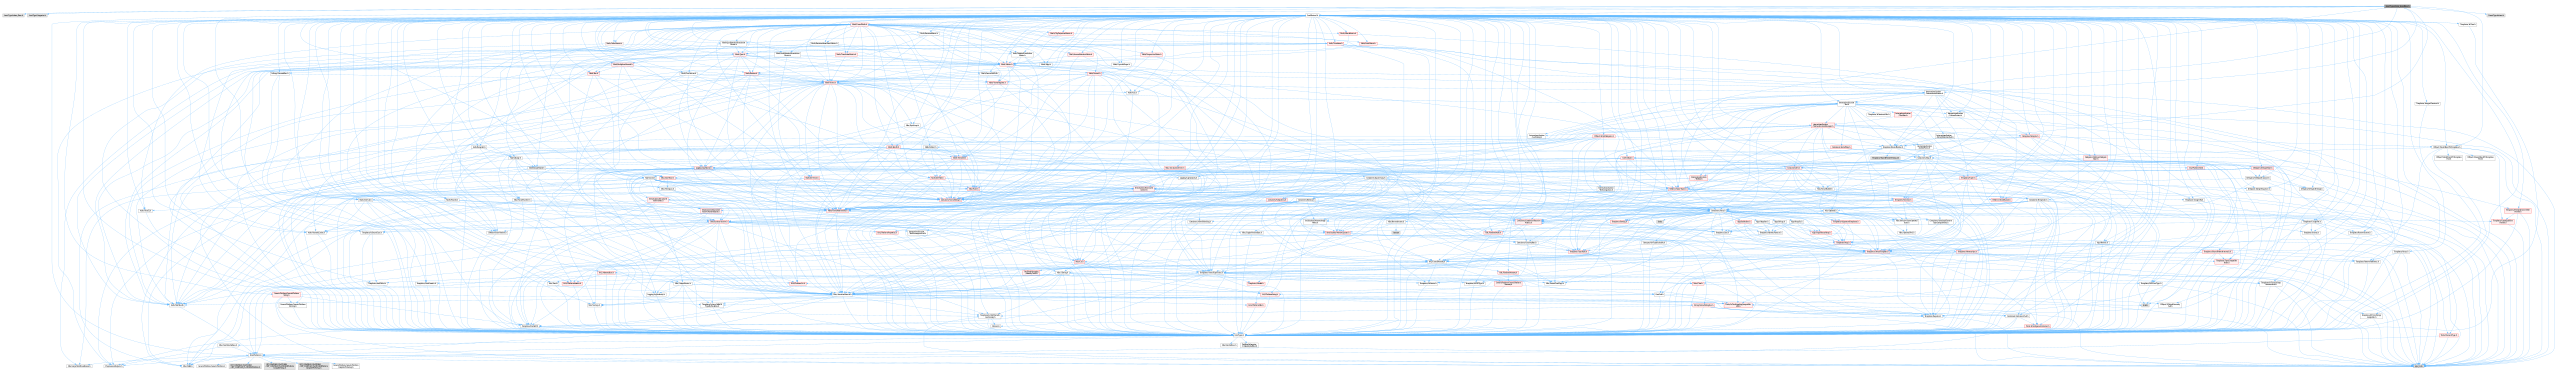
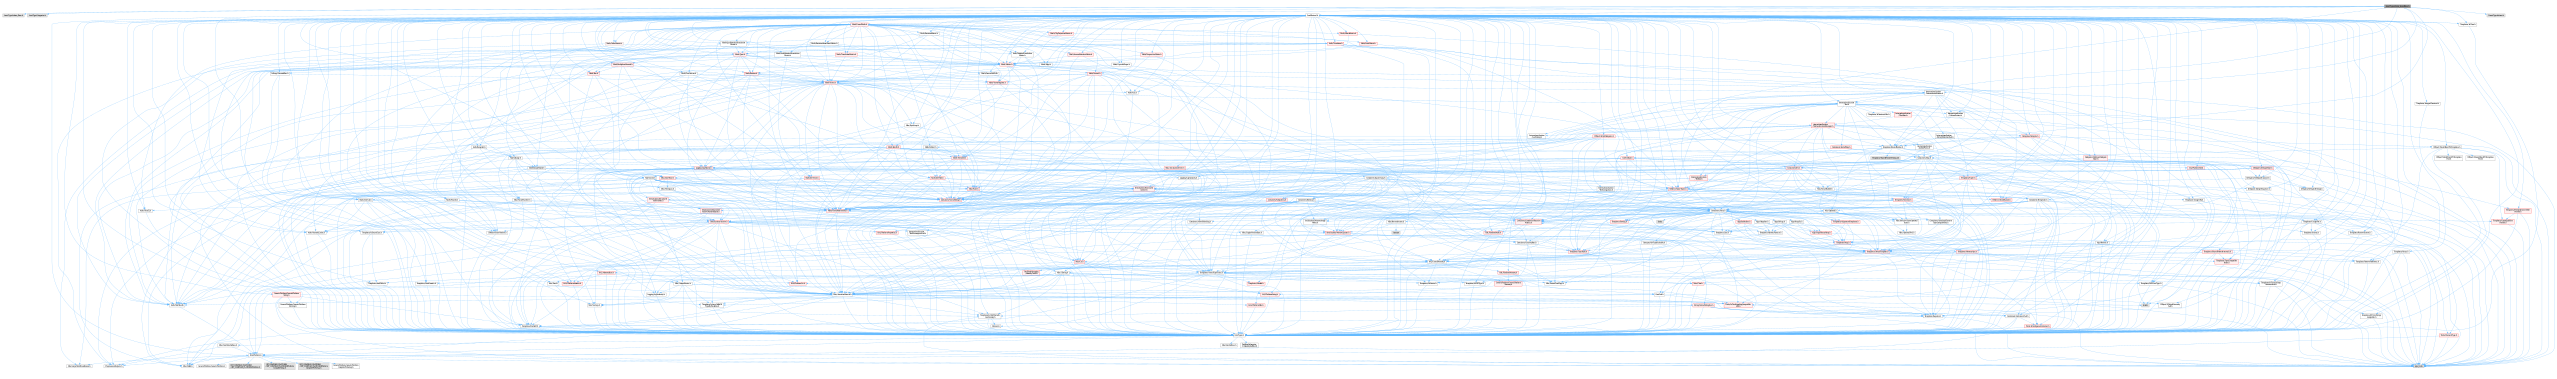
(2482, 54) -> (2448, 12)
